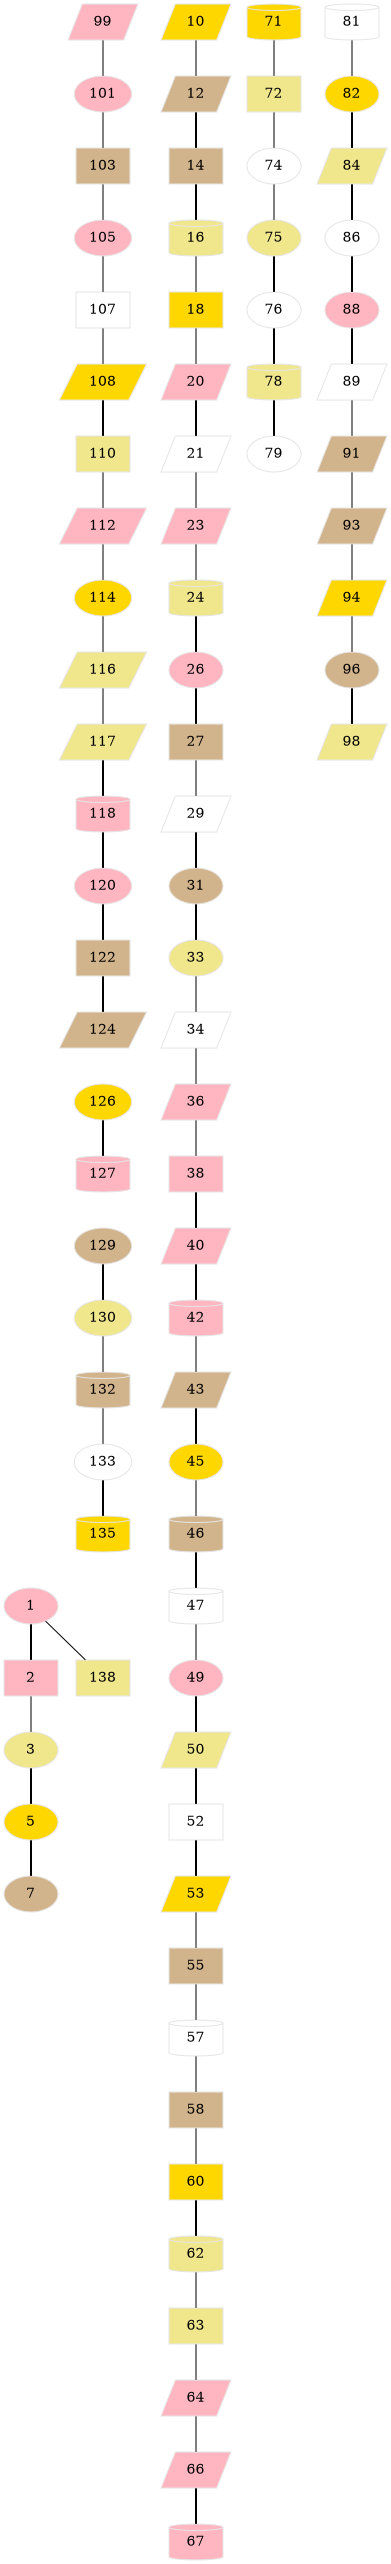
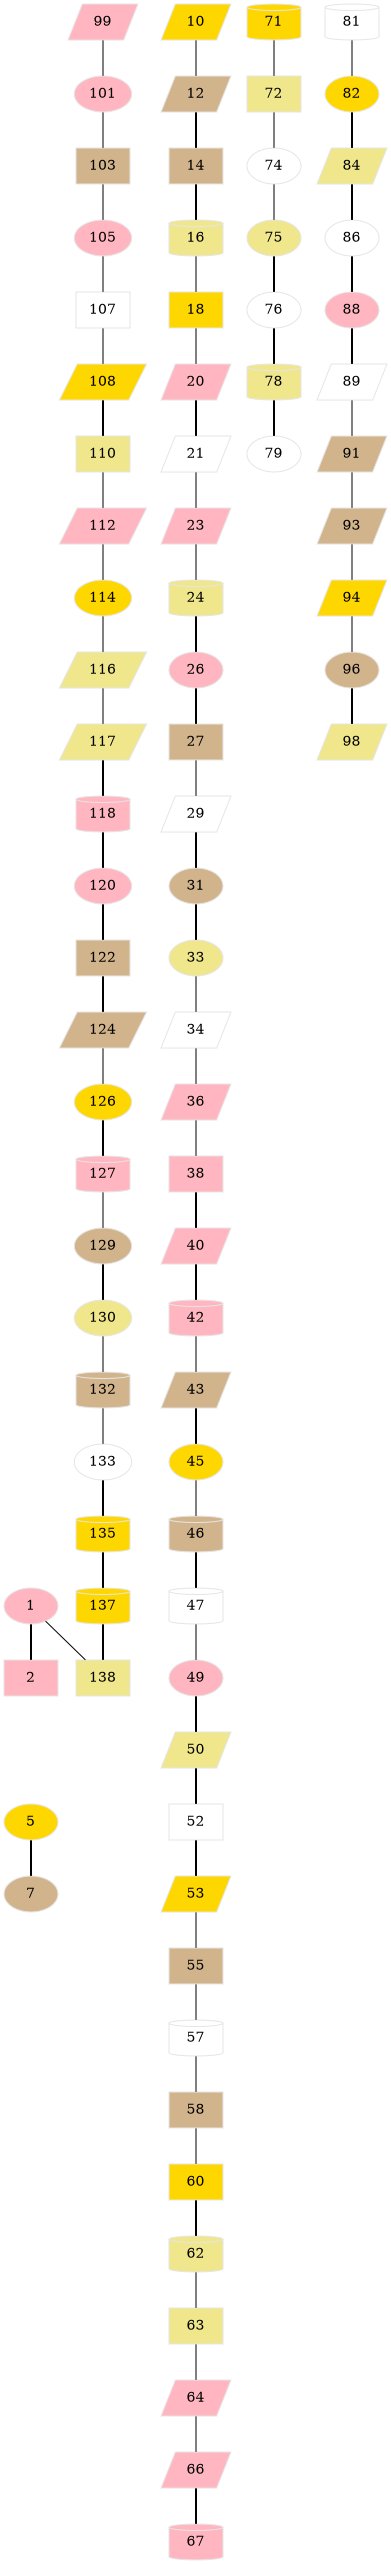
none -> (103, 1066)
none -> (103, 1210)
none -> (103, 1606)
(31, 1750) -> none
